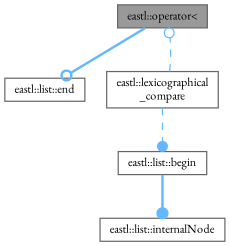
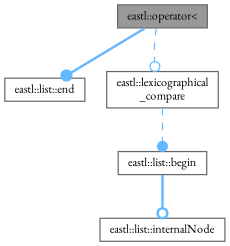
(108, 50) -> (108, 50)
(171, 55) -> (155, 45)
(162, 192) -> (162, 192)
